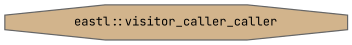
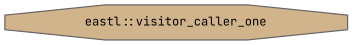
(176, 22) -> (176, 22)
